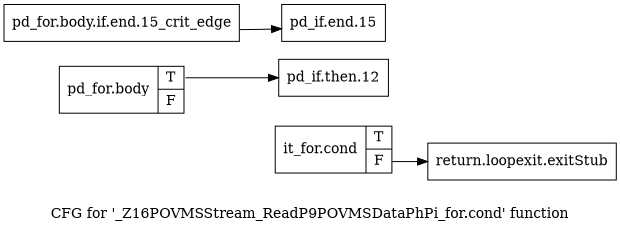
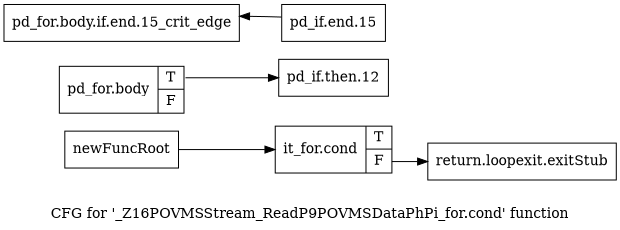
(255, 29) -> (266, 17)
none -> (122, 150)
